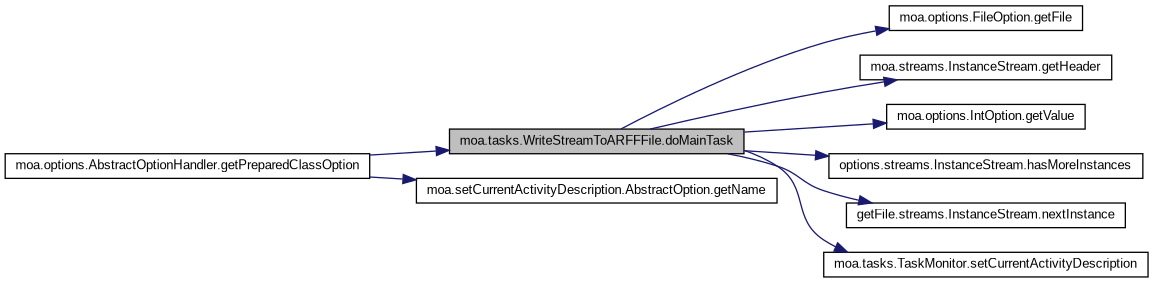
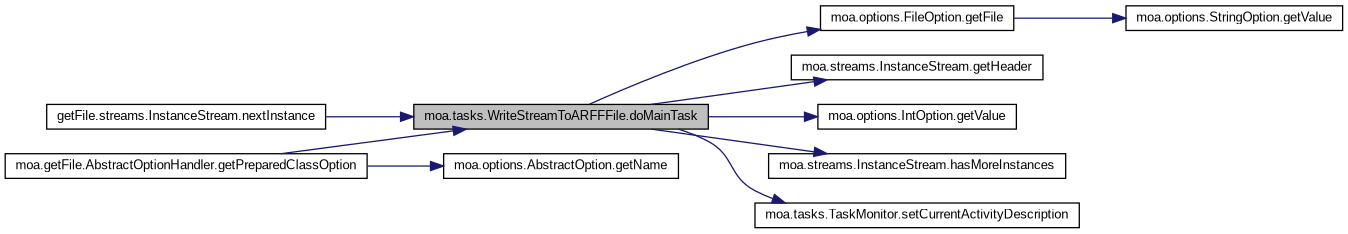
none -> (1234, 18)
(187, 166) -> (186, 166)
(986, 166) -> (917, 166)
(800, 178) -> (363, 117)
(597, 191) -> (561, 166)
